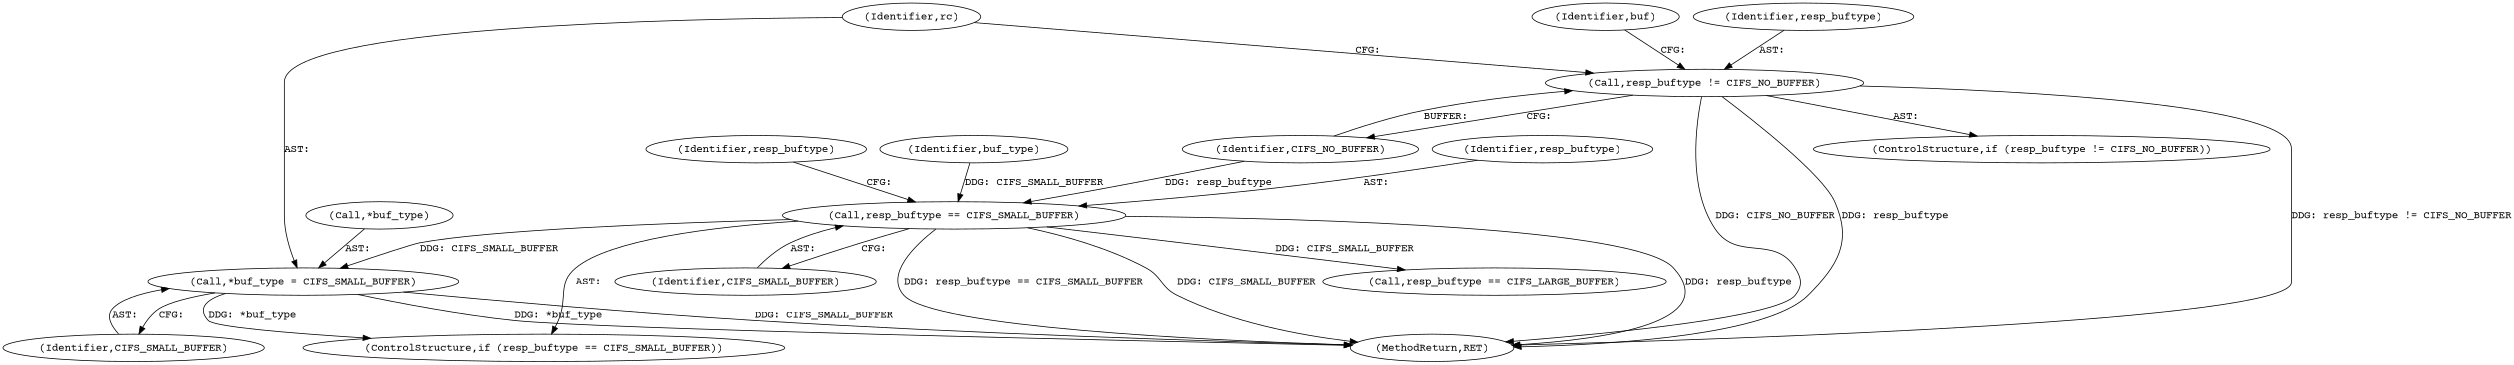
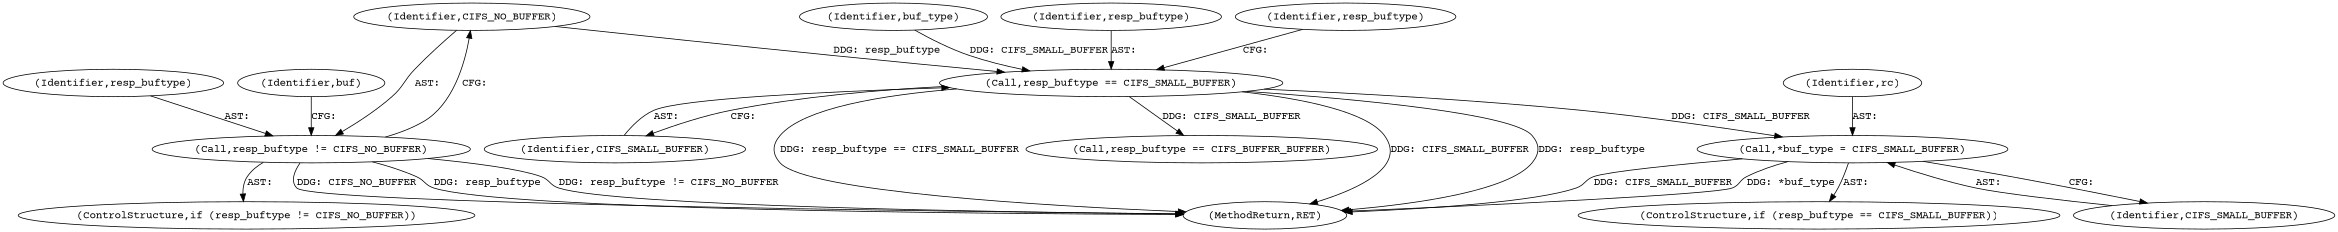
(1280, 48) -> none
(1449, 116) -> (431, 83)
(379, 215) -> none
(652, 239) -> none
(1495, 282) -> (1202, 149)
(252, 315) -> (1859, 182)
